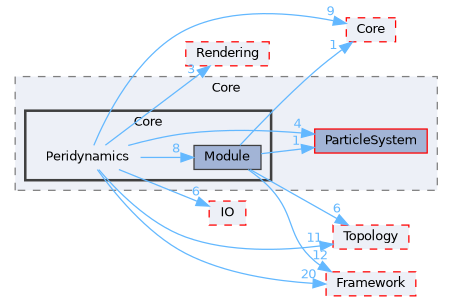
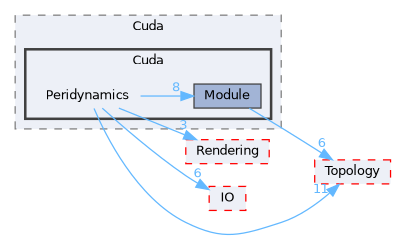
(371, 30) -> none
(226, 89) -> (148, 27)
(371, 141) -> none
(371, 284) -> none
